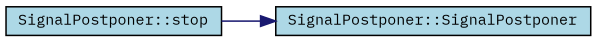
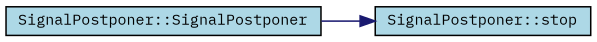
(241, 21) -> (341, 21)
